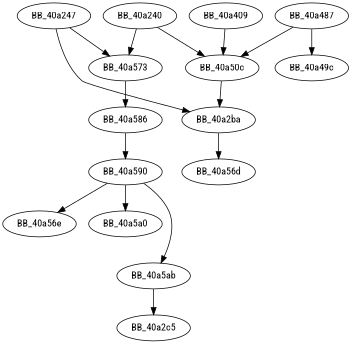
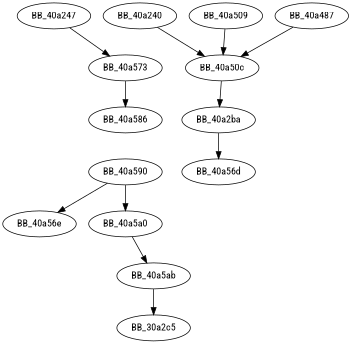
(226, 16) -> (226, 16)
(134, 38) -> none
(312, 68) -> none
(104, 88) -> none
(125, 142) -> none
(170, 215) -> (138, 247)
(154, 328) -> (154, 328)
